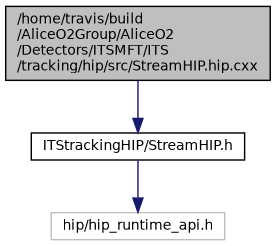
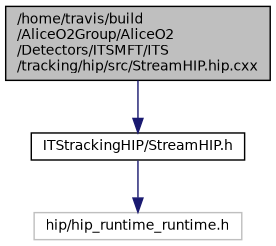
(138, 226) -> (138, 226)
